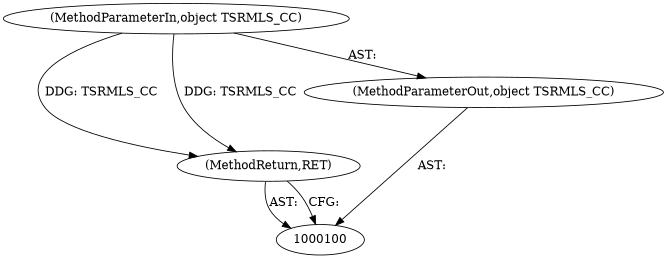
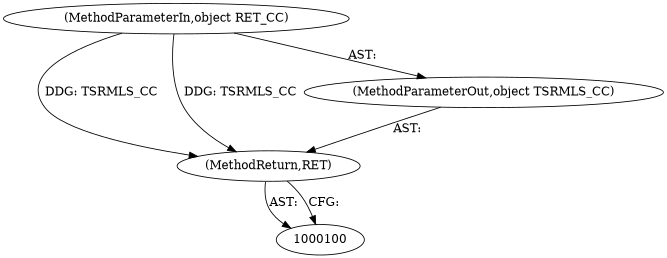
(176, 19) -> (176, 19)
(405, 164) -> (378, 128)
